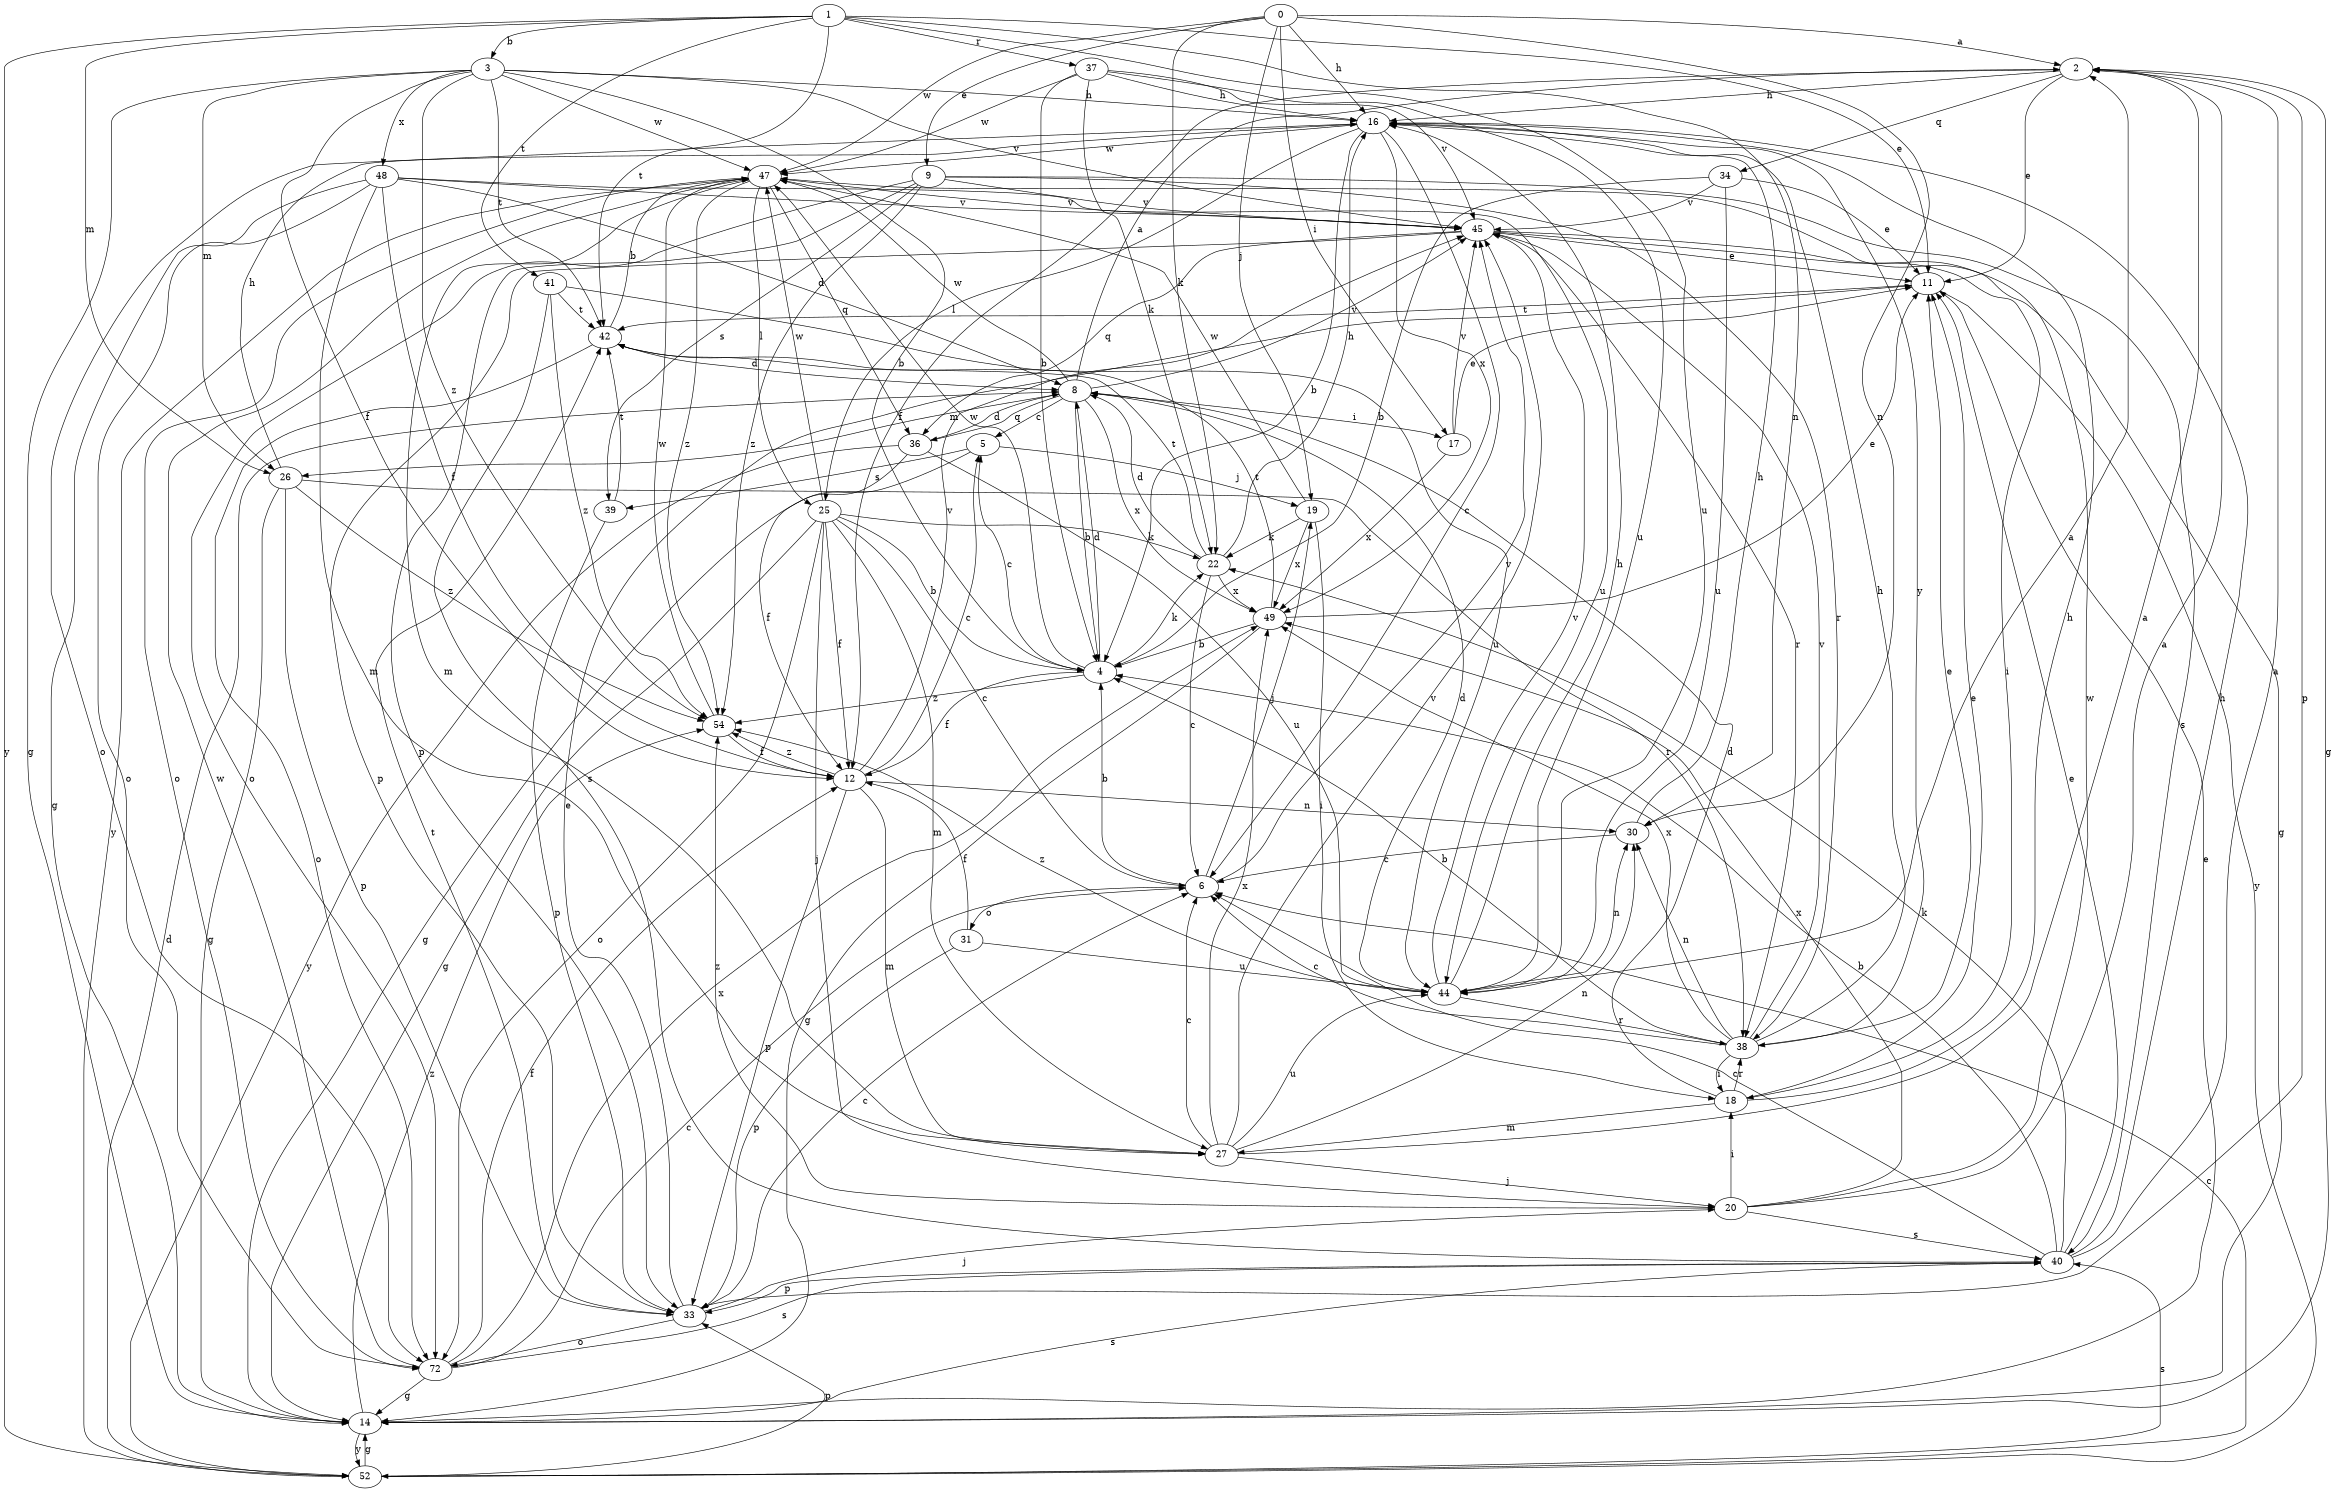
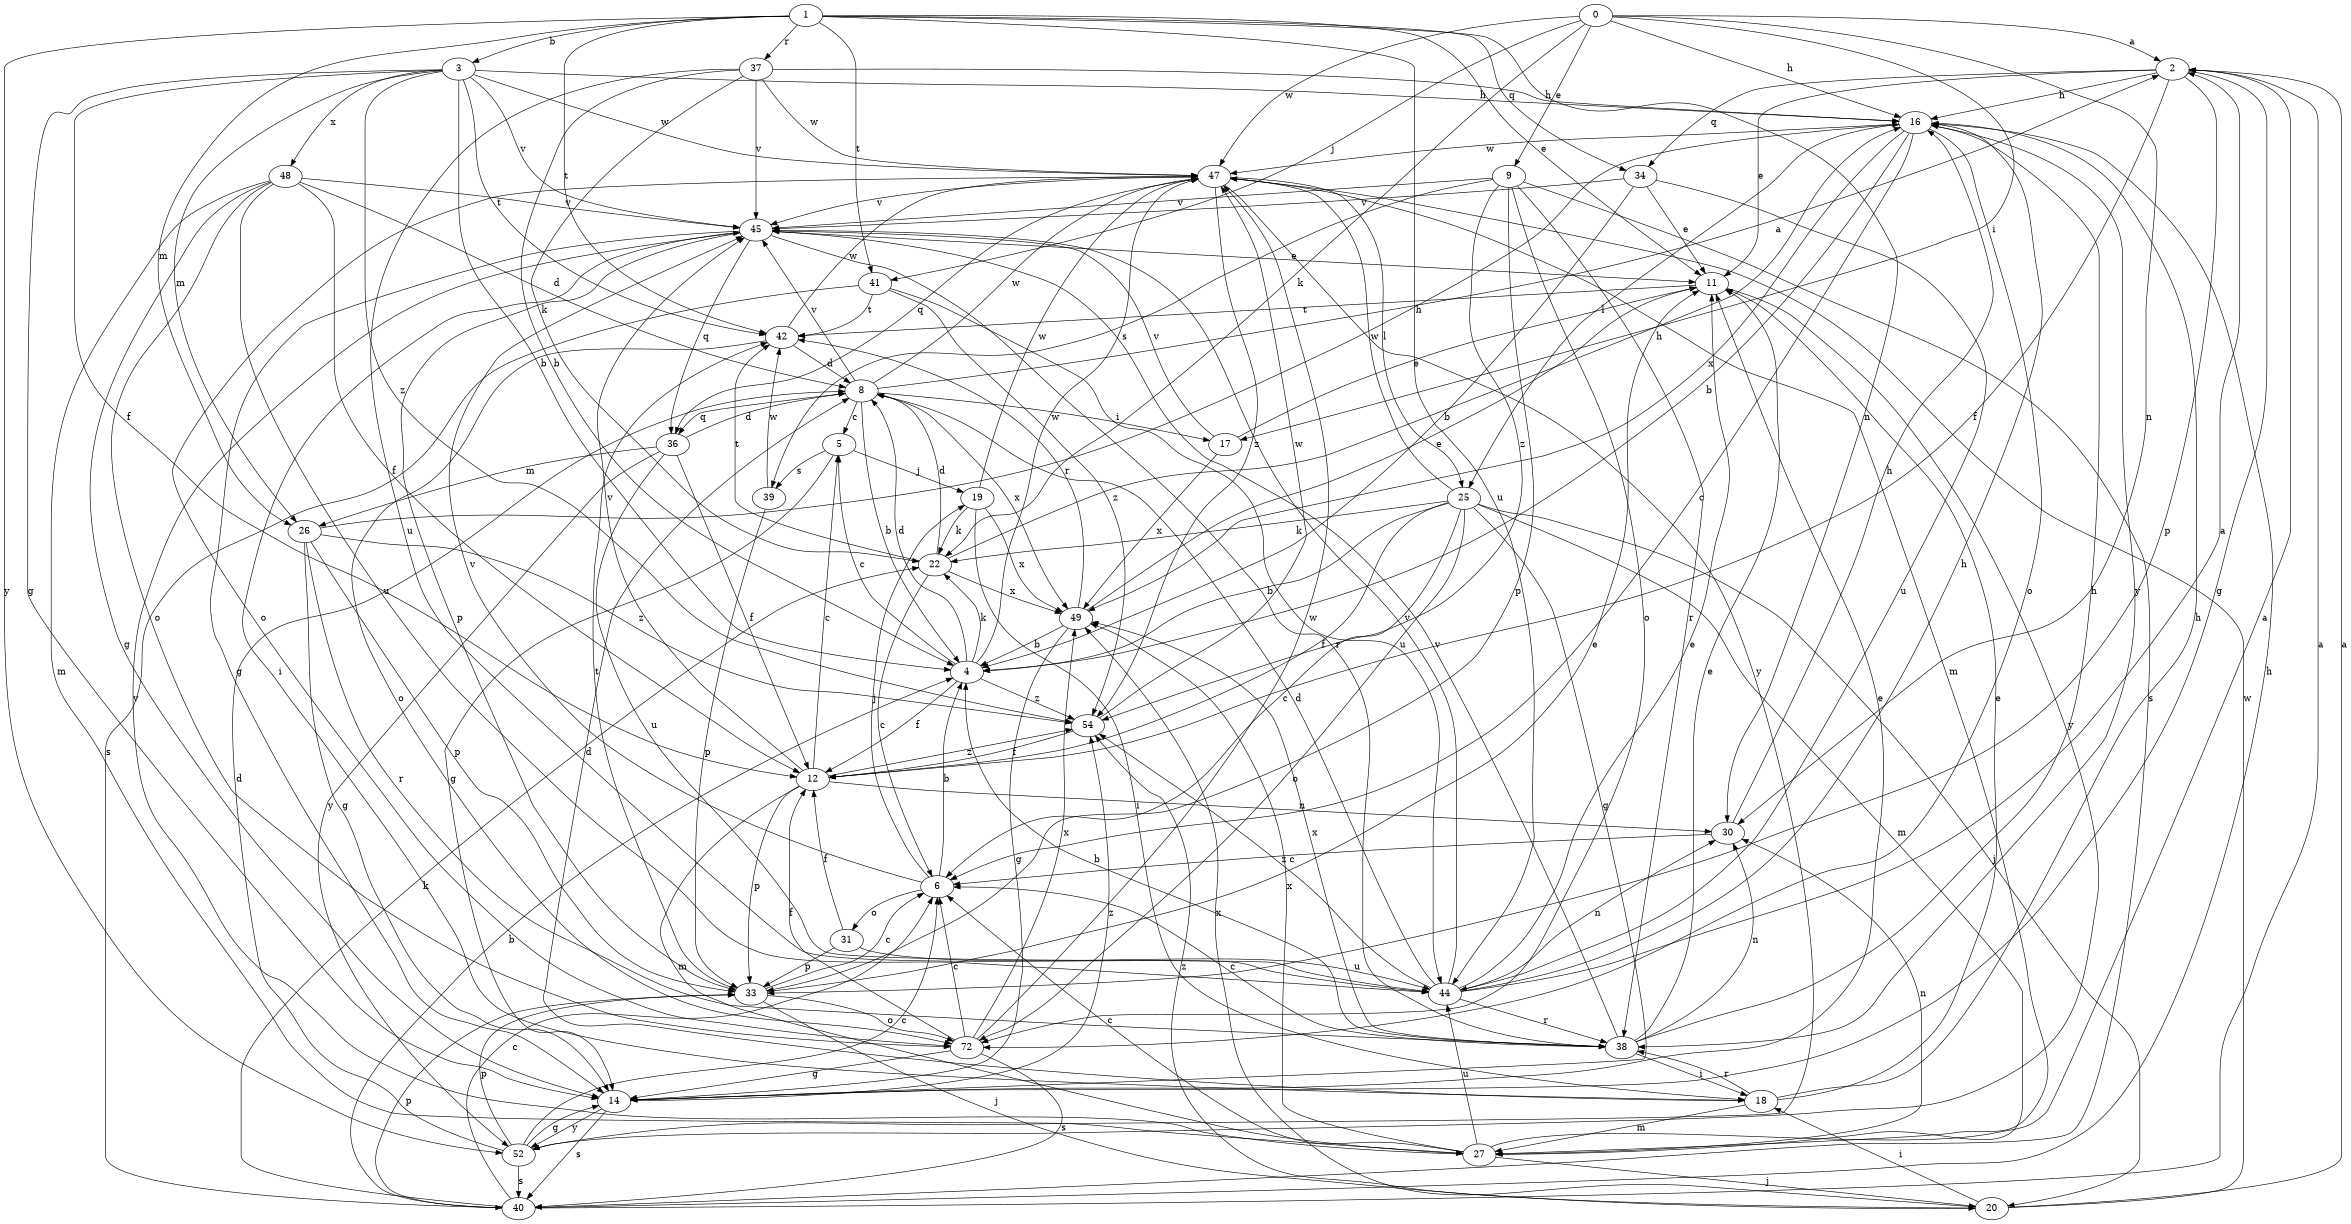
none -> (1251, 22)
(633, 257) -> (853, 257)
(1240, 265) -> (1269, 176)
(622, 418) -> (774, 418)
(686, 460) -> (497, 474)
(1257, 478) -> (1067, 471)
(2065, 774) -> (1672, 676)
(1891, 1235) -> none
